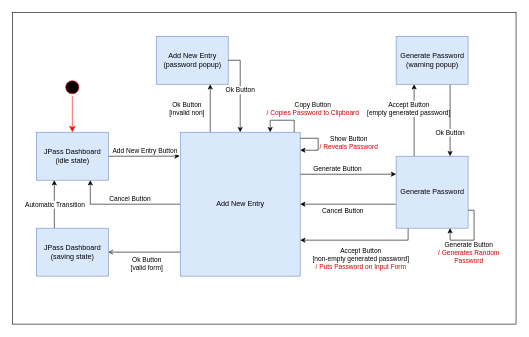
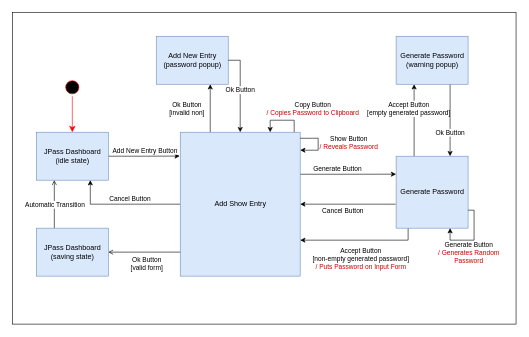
(54, 185) -> (54, 184)
(241, 204) -> (241, 204)
